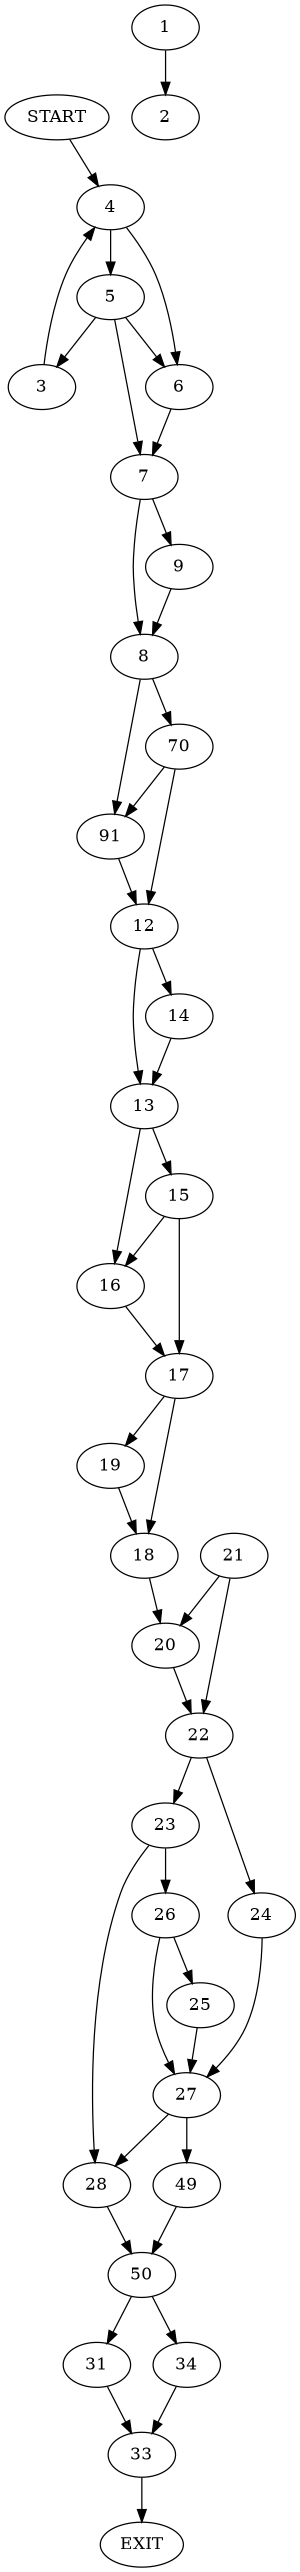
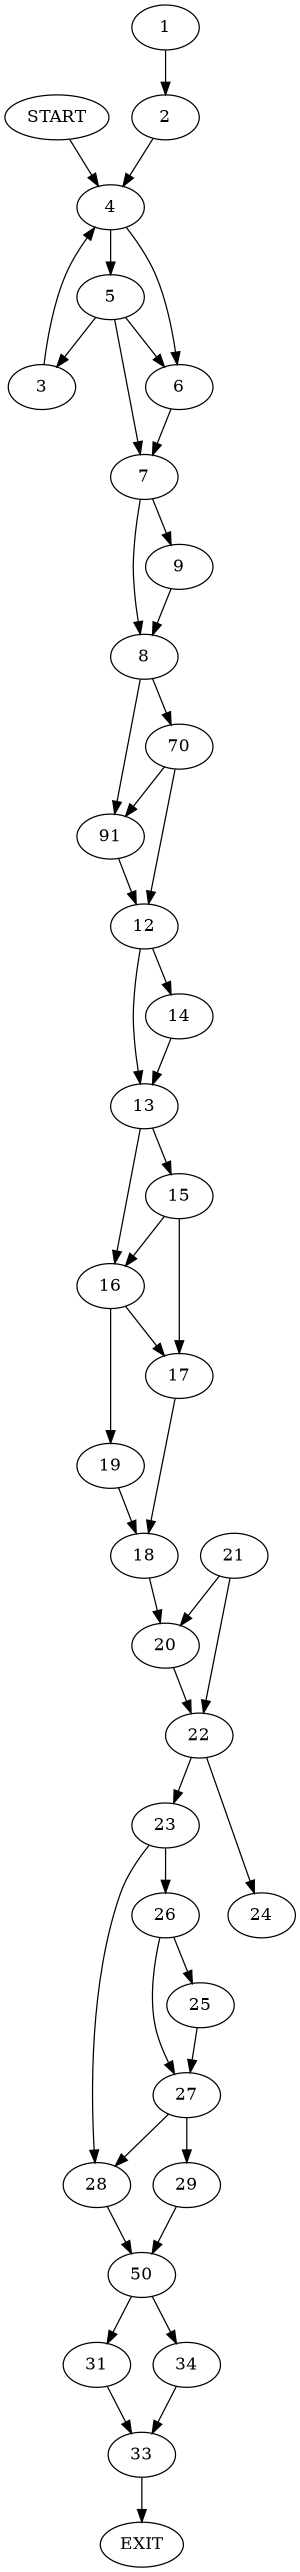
none -> (141, 157)
(149, 1416) -> (111, 1370)
(253, 2008) -> none
(187, 2185) -> (187, 2185)
